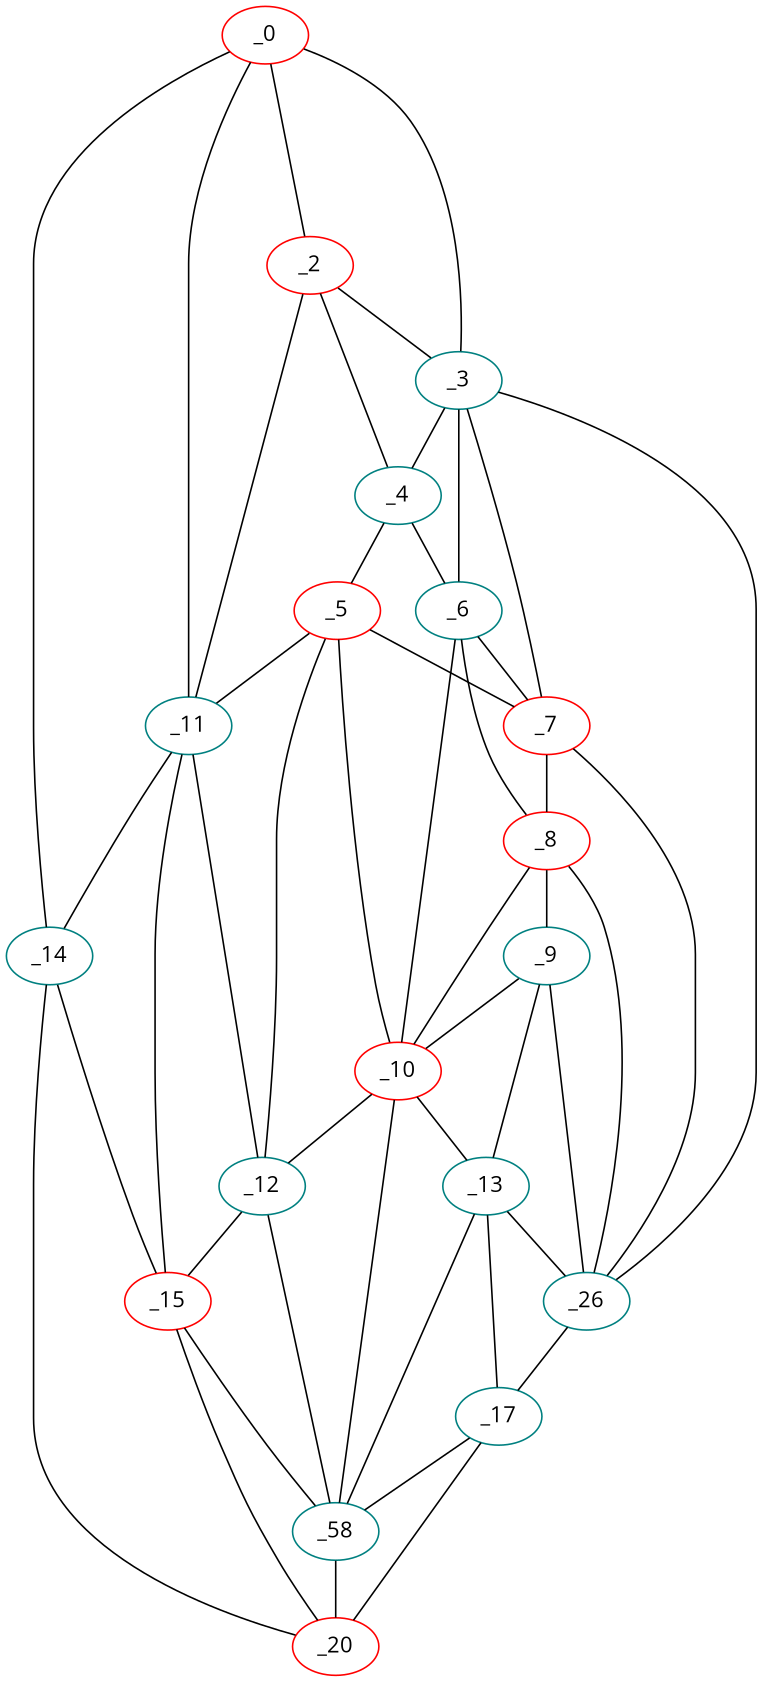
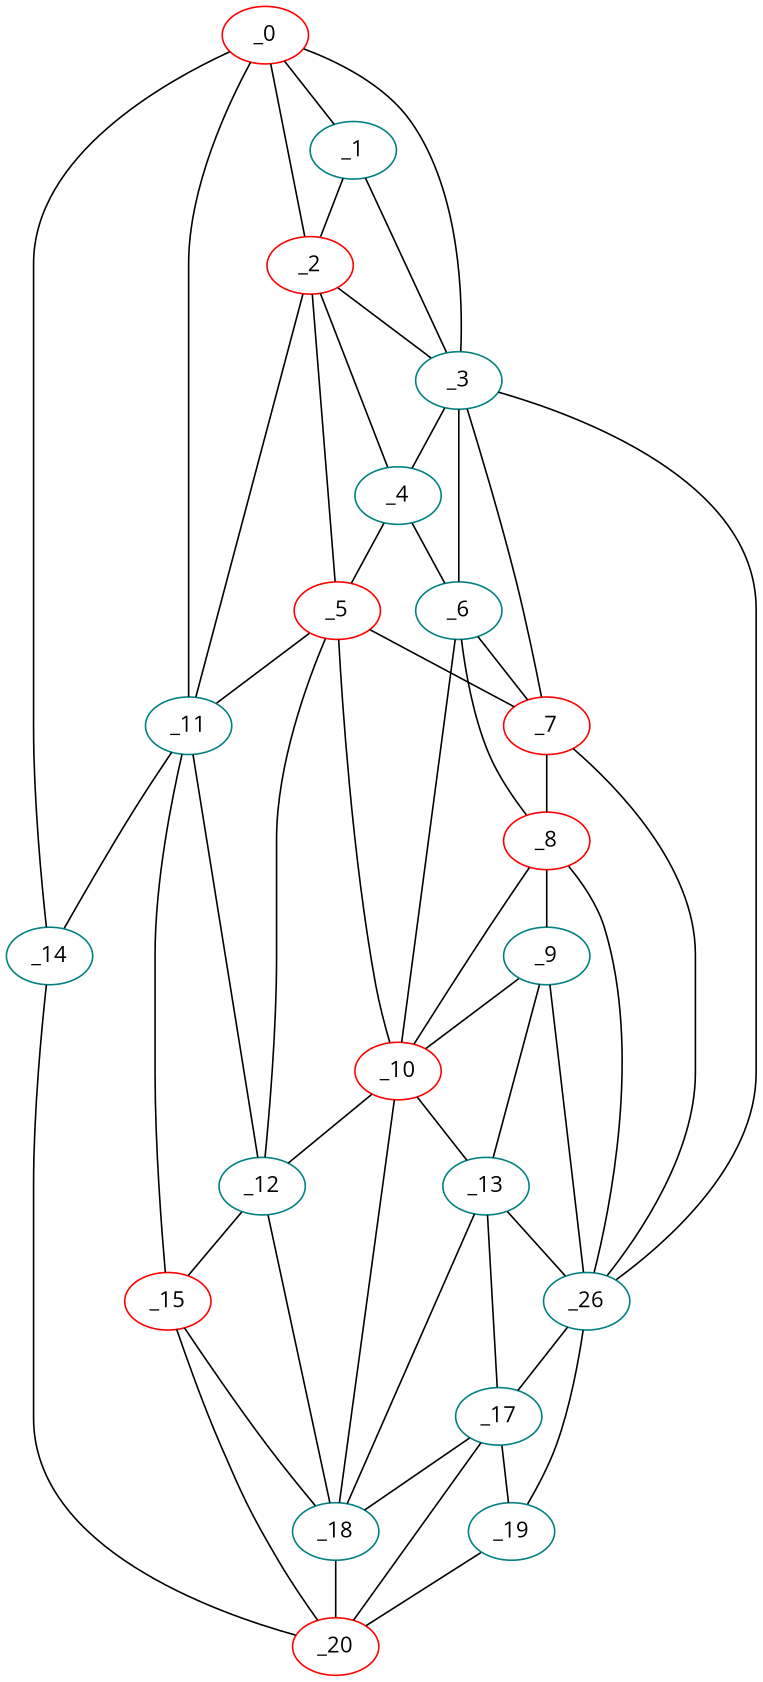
none -> (353, 150)
none -> (324, 438)
(103, 1130) -> none
(336, 1531) -> (336, 1531)
none -> (512, 1531)
